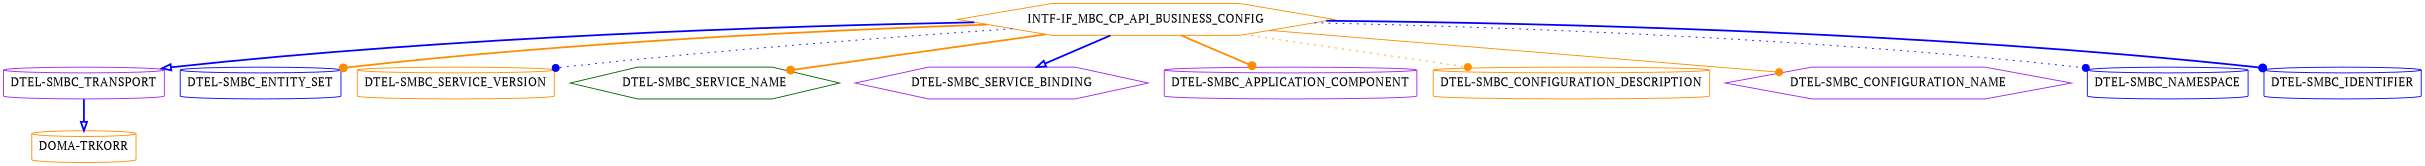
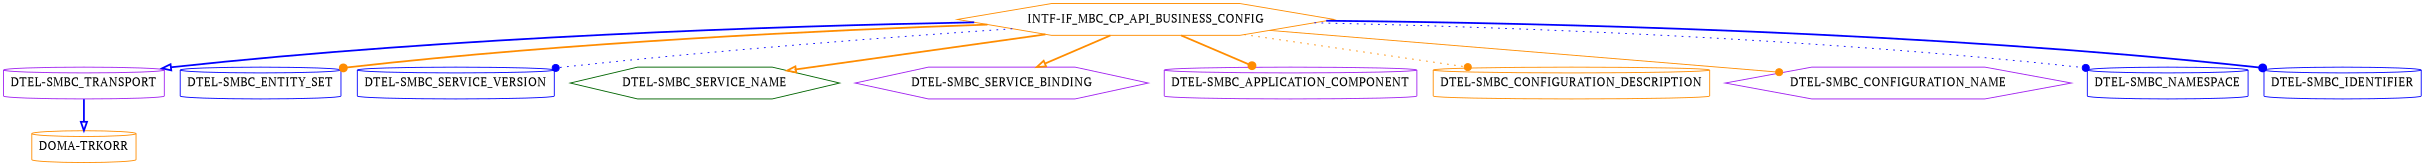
(1078, 49) -> (1078, 49)
(920, 52) -> (920, 52)
(456, 83) -> (456, 83)
